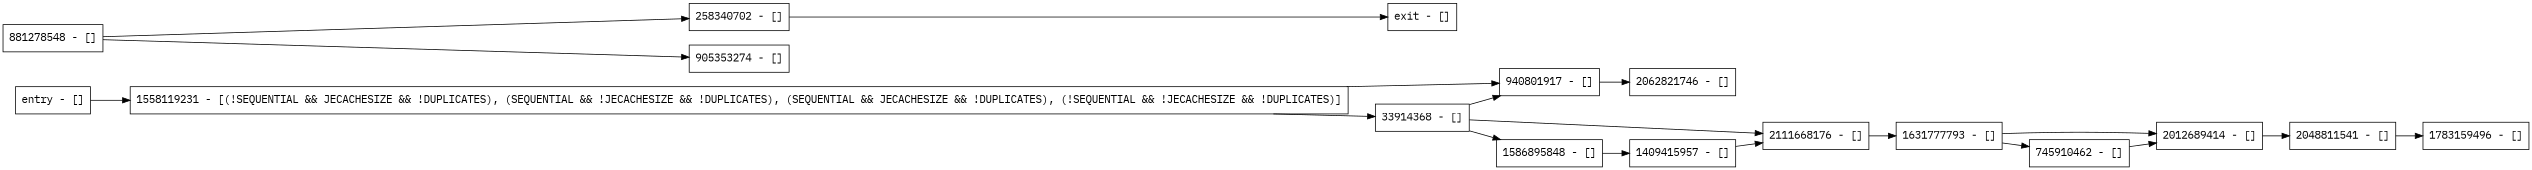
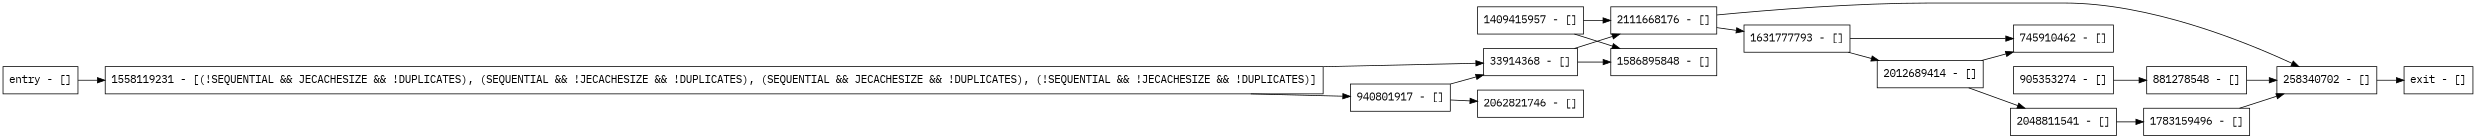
none -> (2009, 3)
(392, 48) -> (2126, 80)
(1481, 101) -> (1463, 80)
none -> (2258, 102)
(2139, 145) -> (1994, 57)
(1612, 153) -> (1589, 39)
